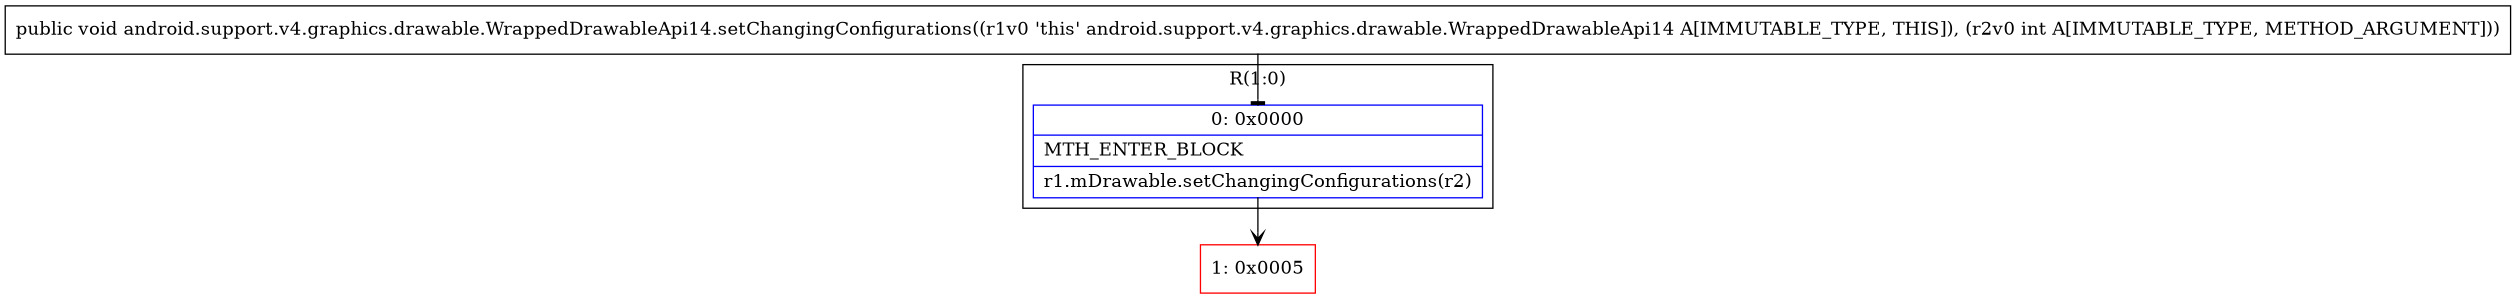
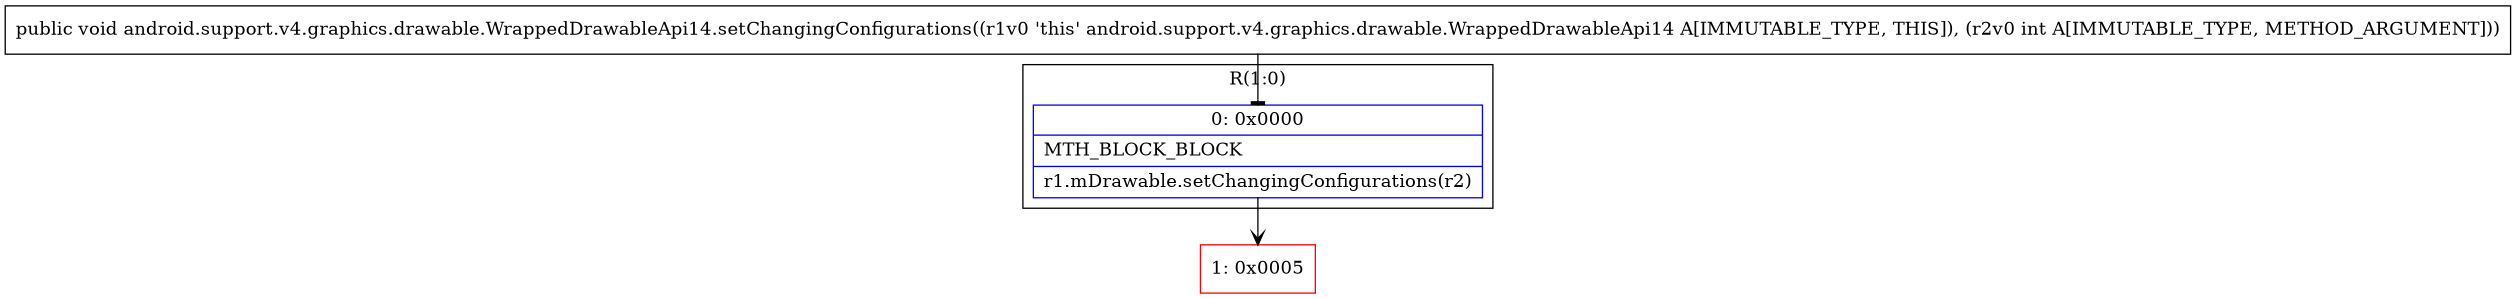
(1144, 150) -> (1144, 150)
